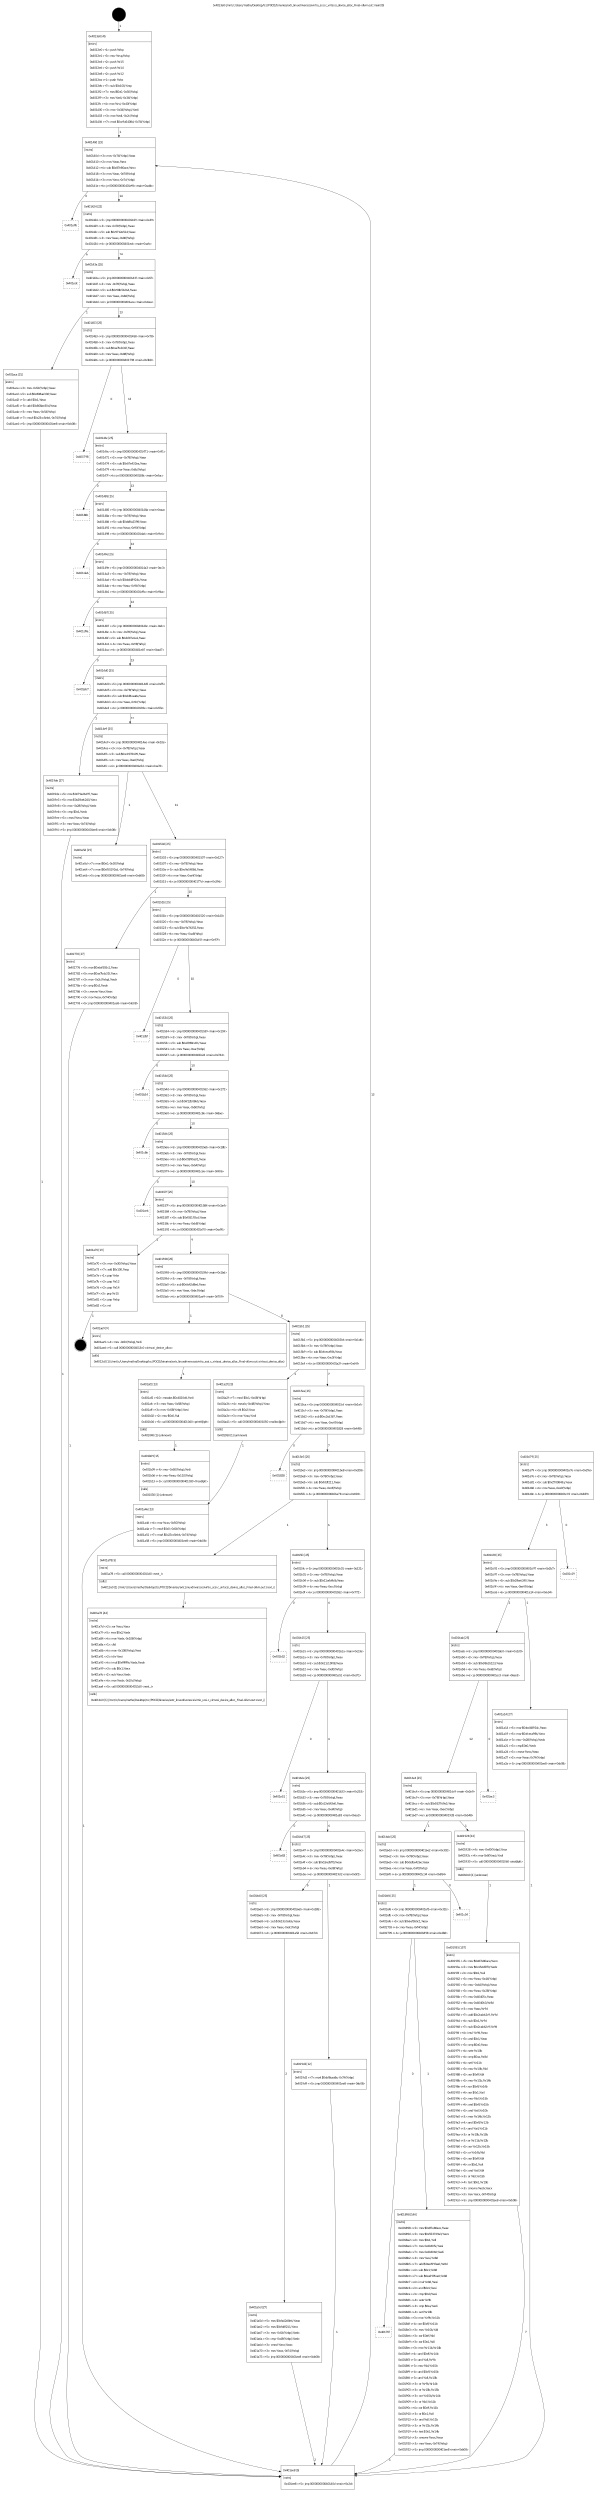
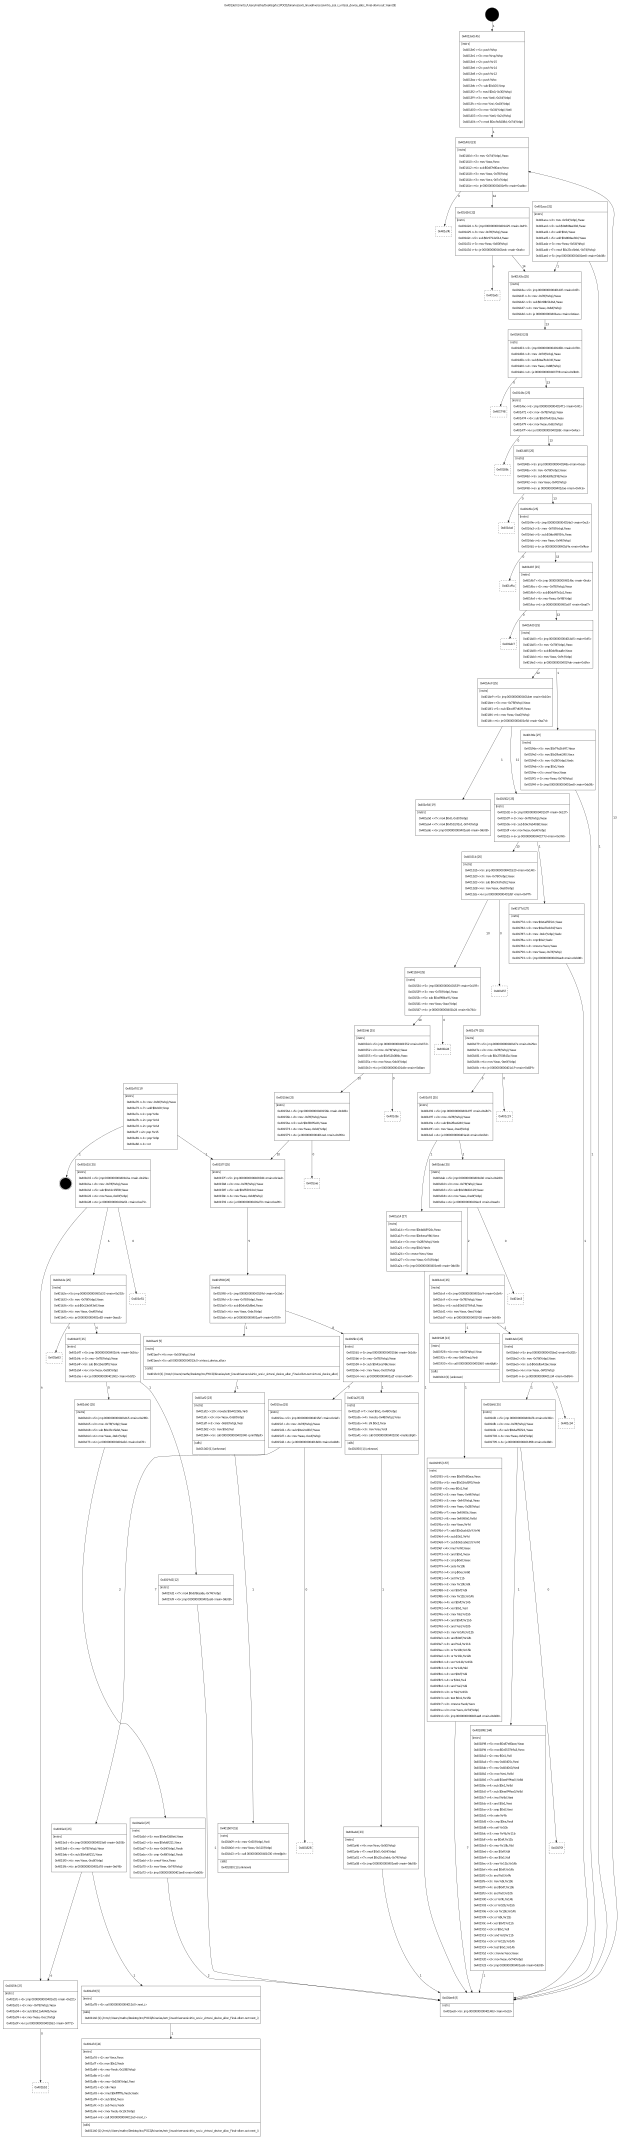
(68, 336) -> (557, 266)
(151, 1245) -> (194, 1147)
(328, 1614) -> (41, 1587)
(471, 1739) -> (468, 1241)
